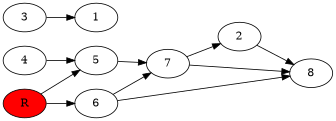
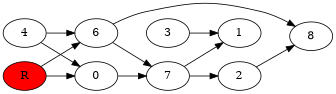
none -> (57, 33)
(96, 60) -> (96, 76)
(236, 68) -> (200, 57)
